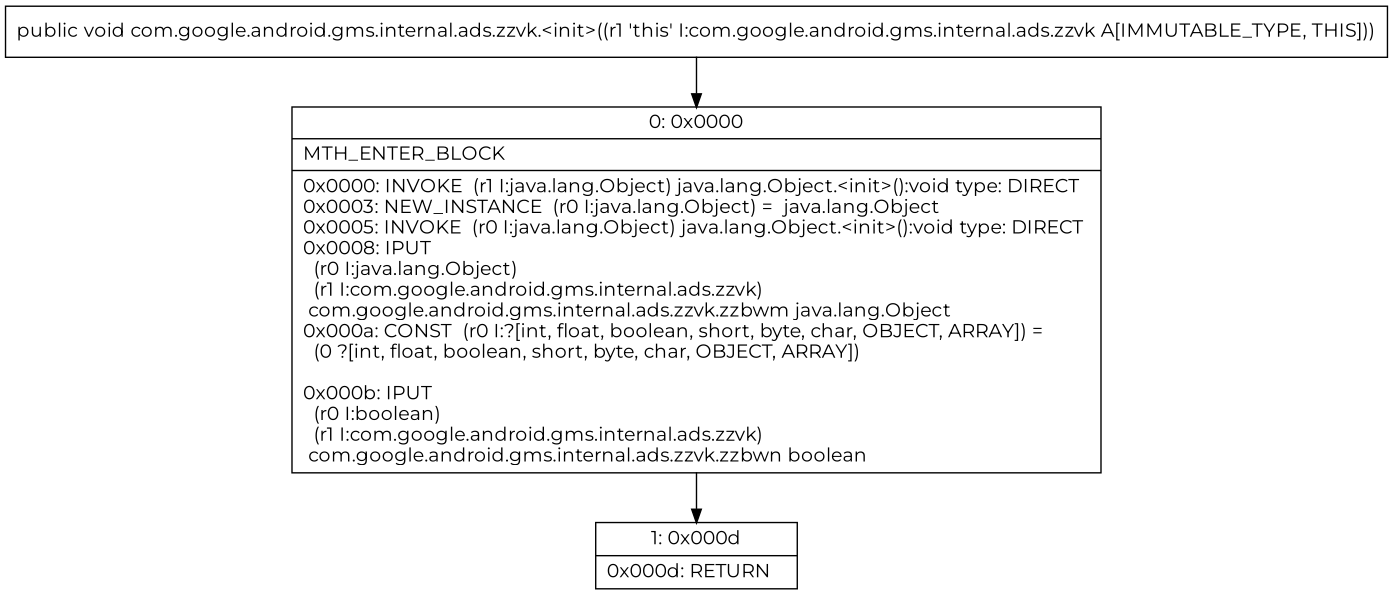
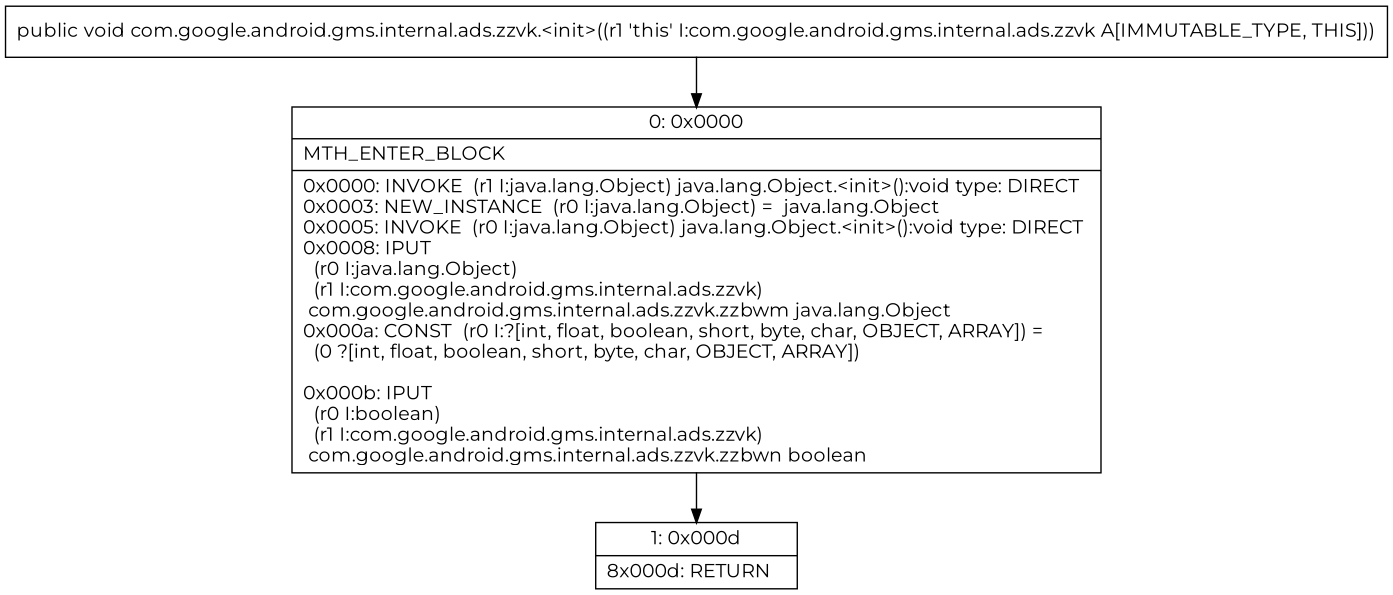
(696, 572) -> (696, 572)
